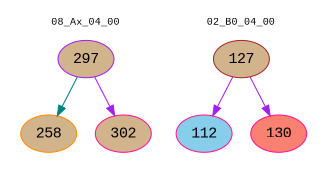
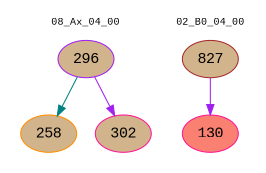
(86, 59) -> (86, 59)
(241, 59) -> (210, 59)
(204, 134) -> none
